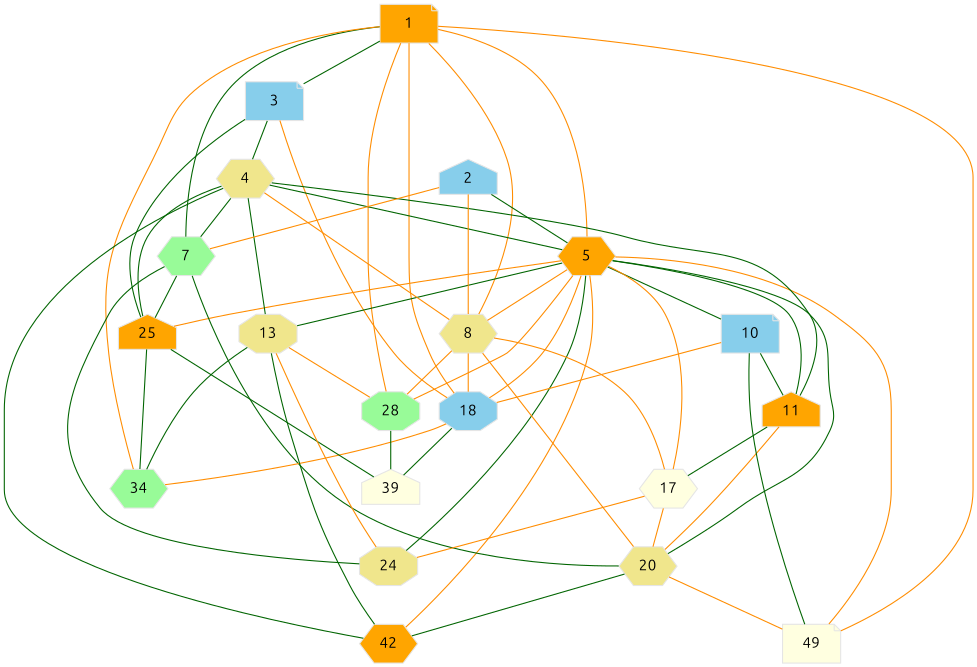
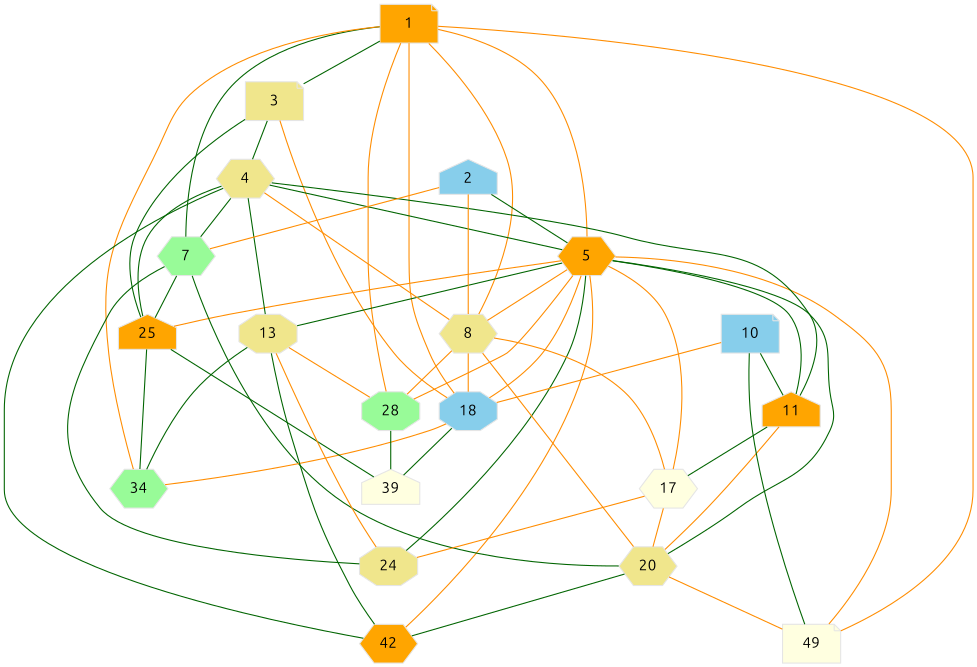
(274, 101) -> (274, 101)
(664, 293) -> none
